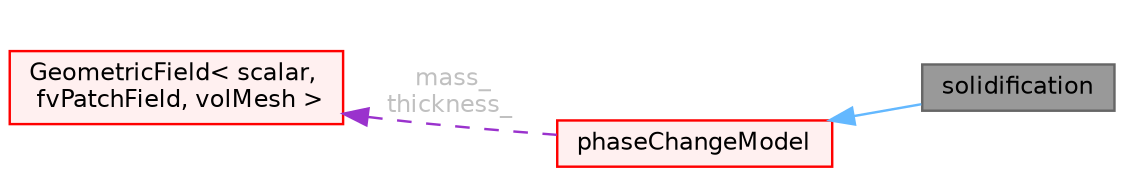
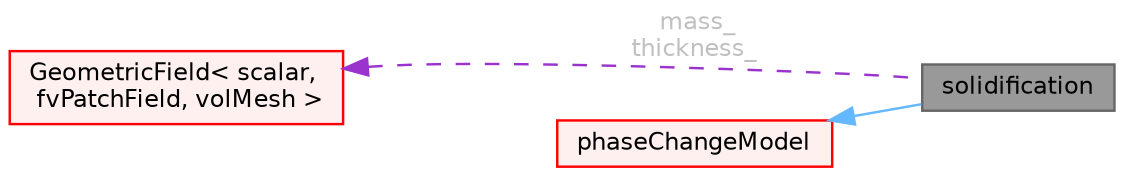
(462, 127) -> (645, 67)
